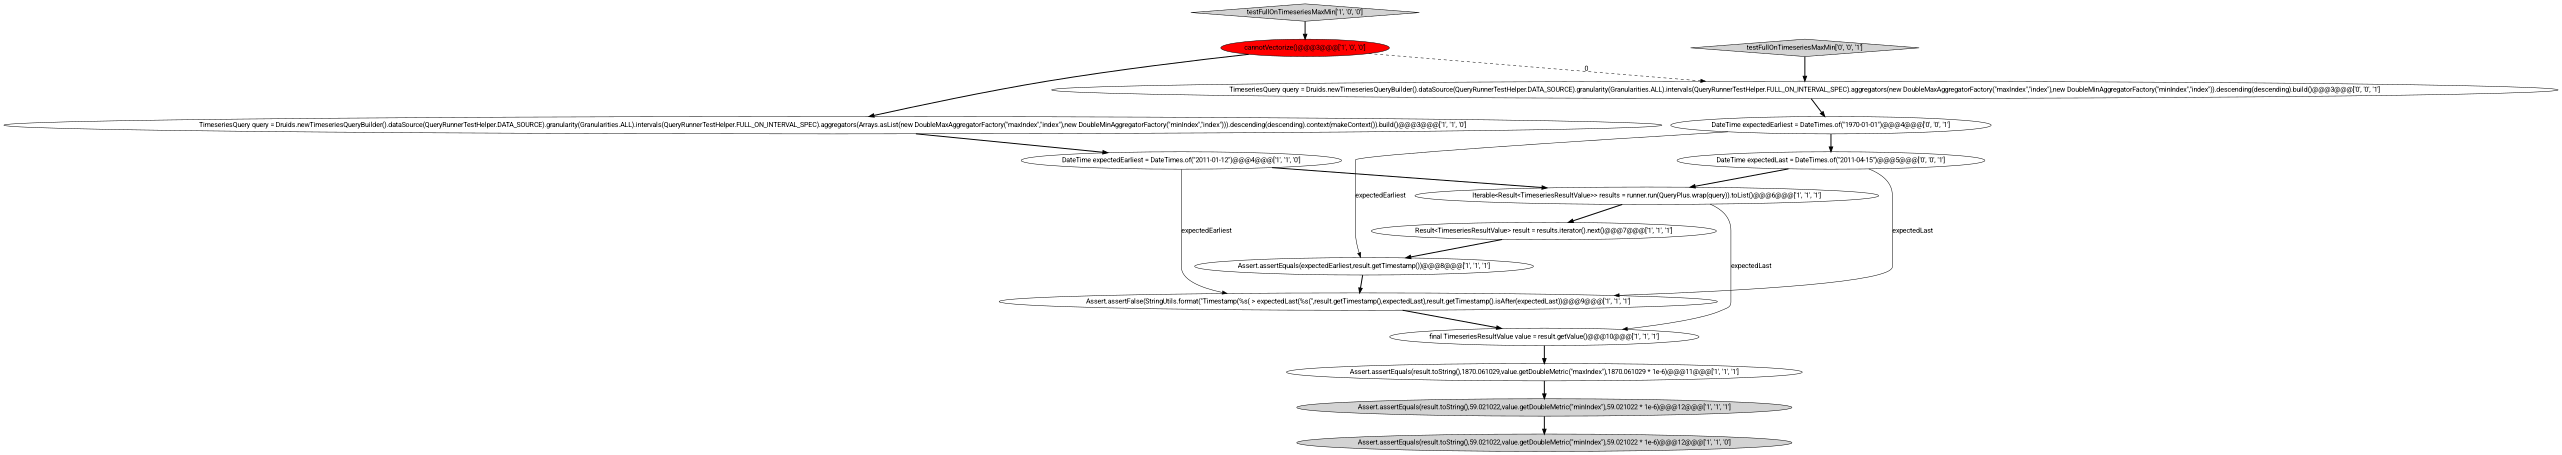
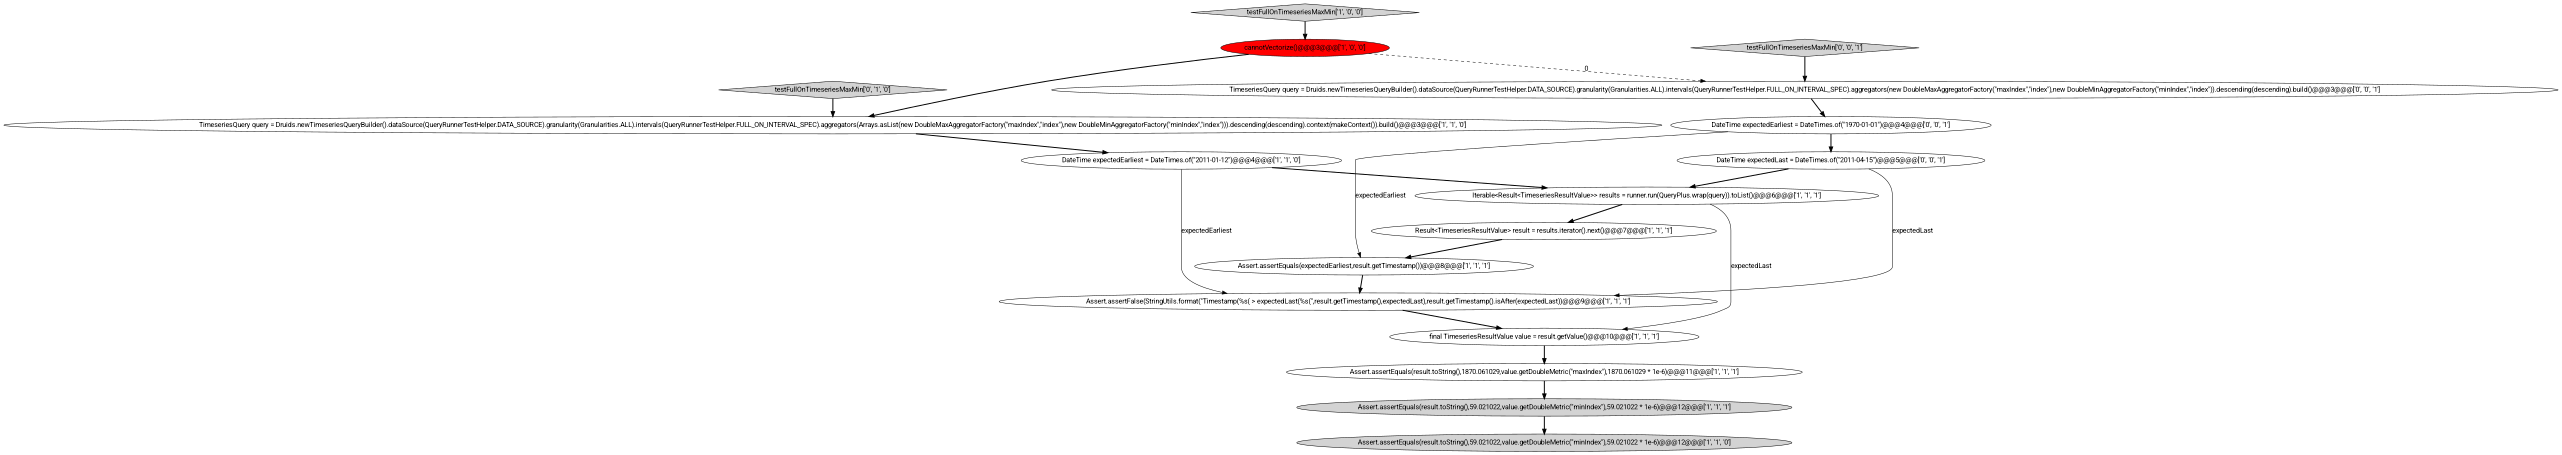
none -> (833, 90)
